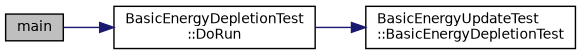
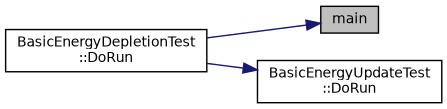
(82, 27) -> (257, 31)
(471, 27) -> (350, 82)
